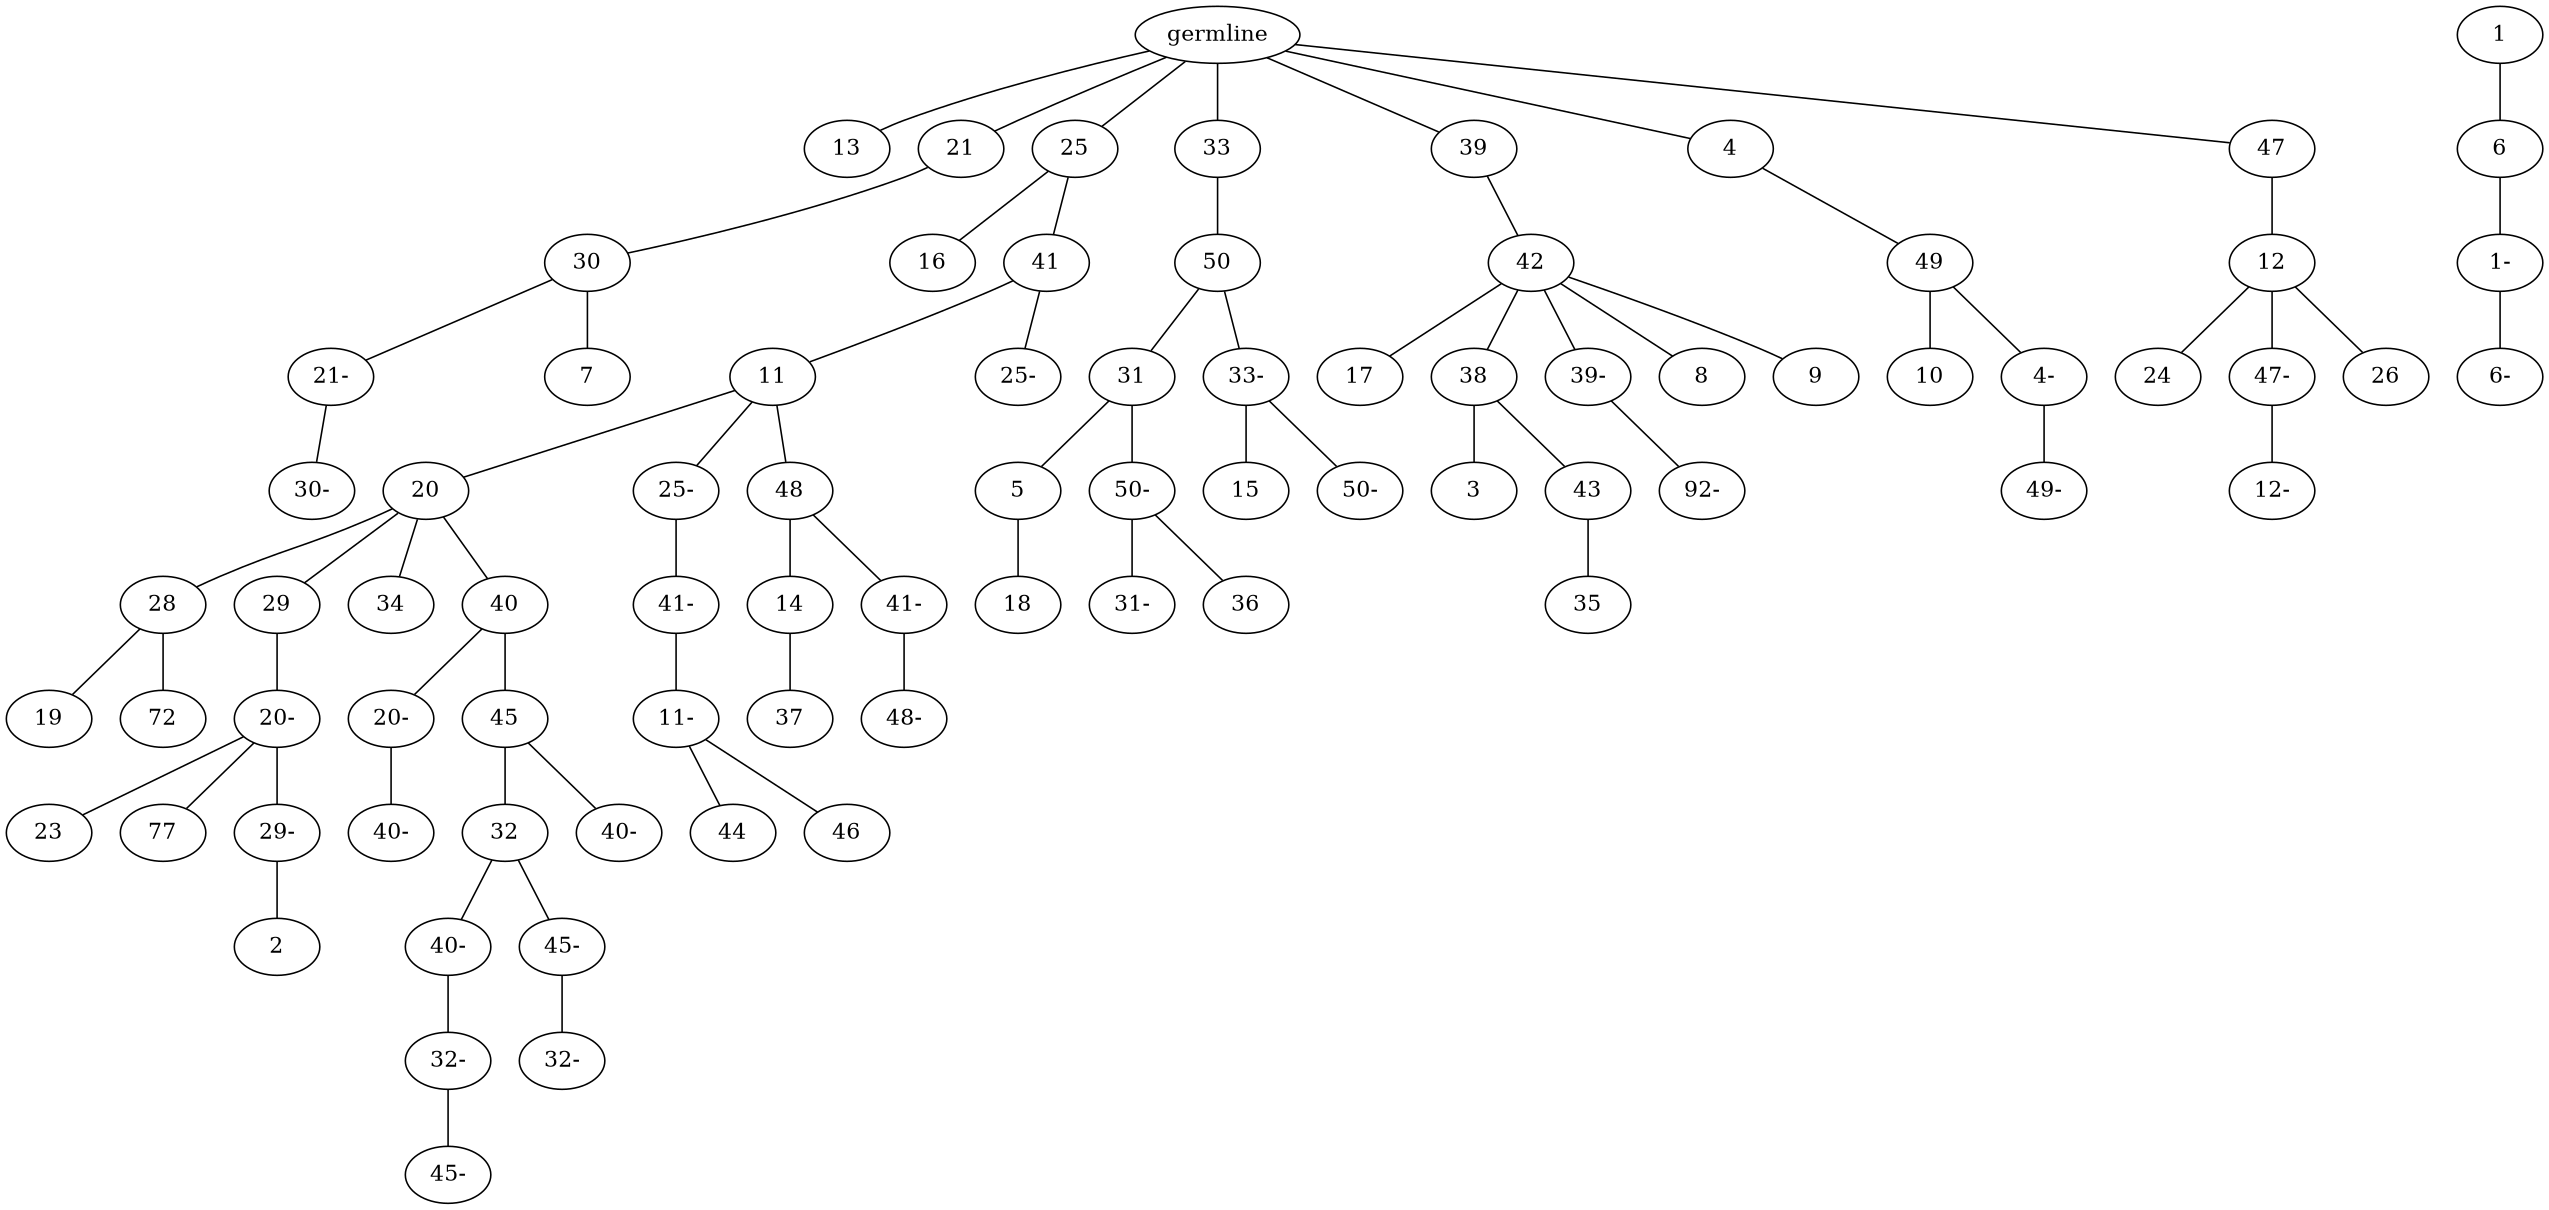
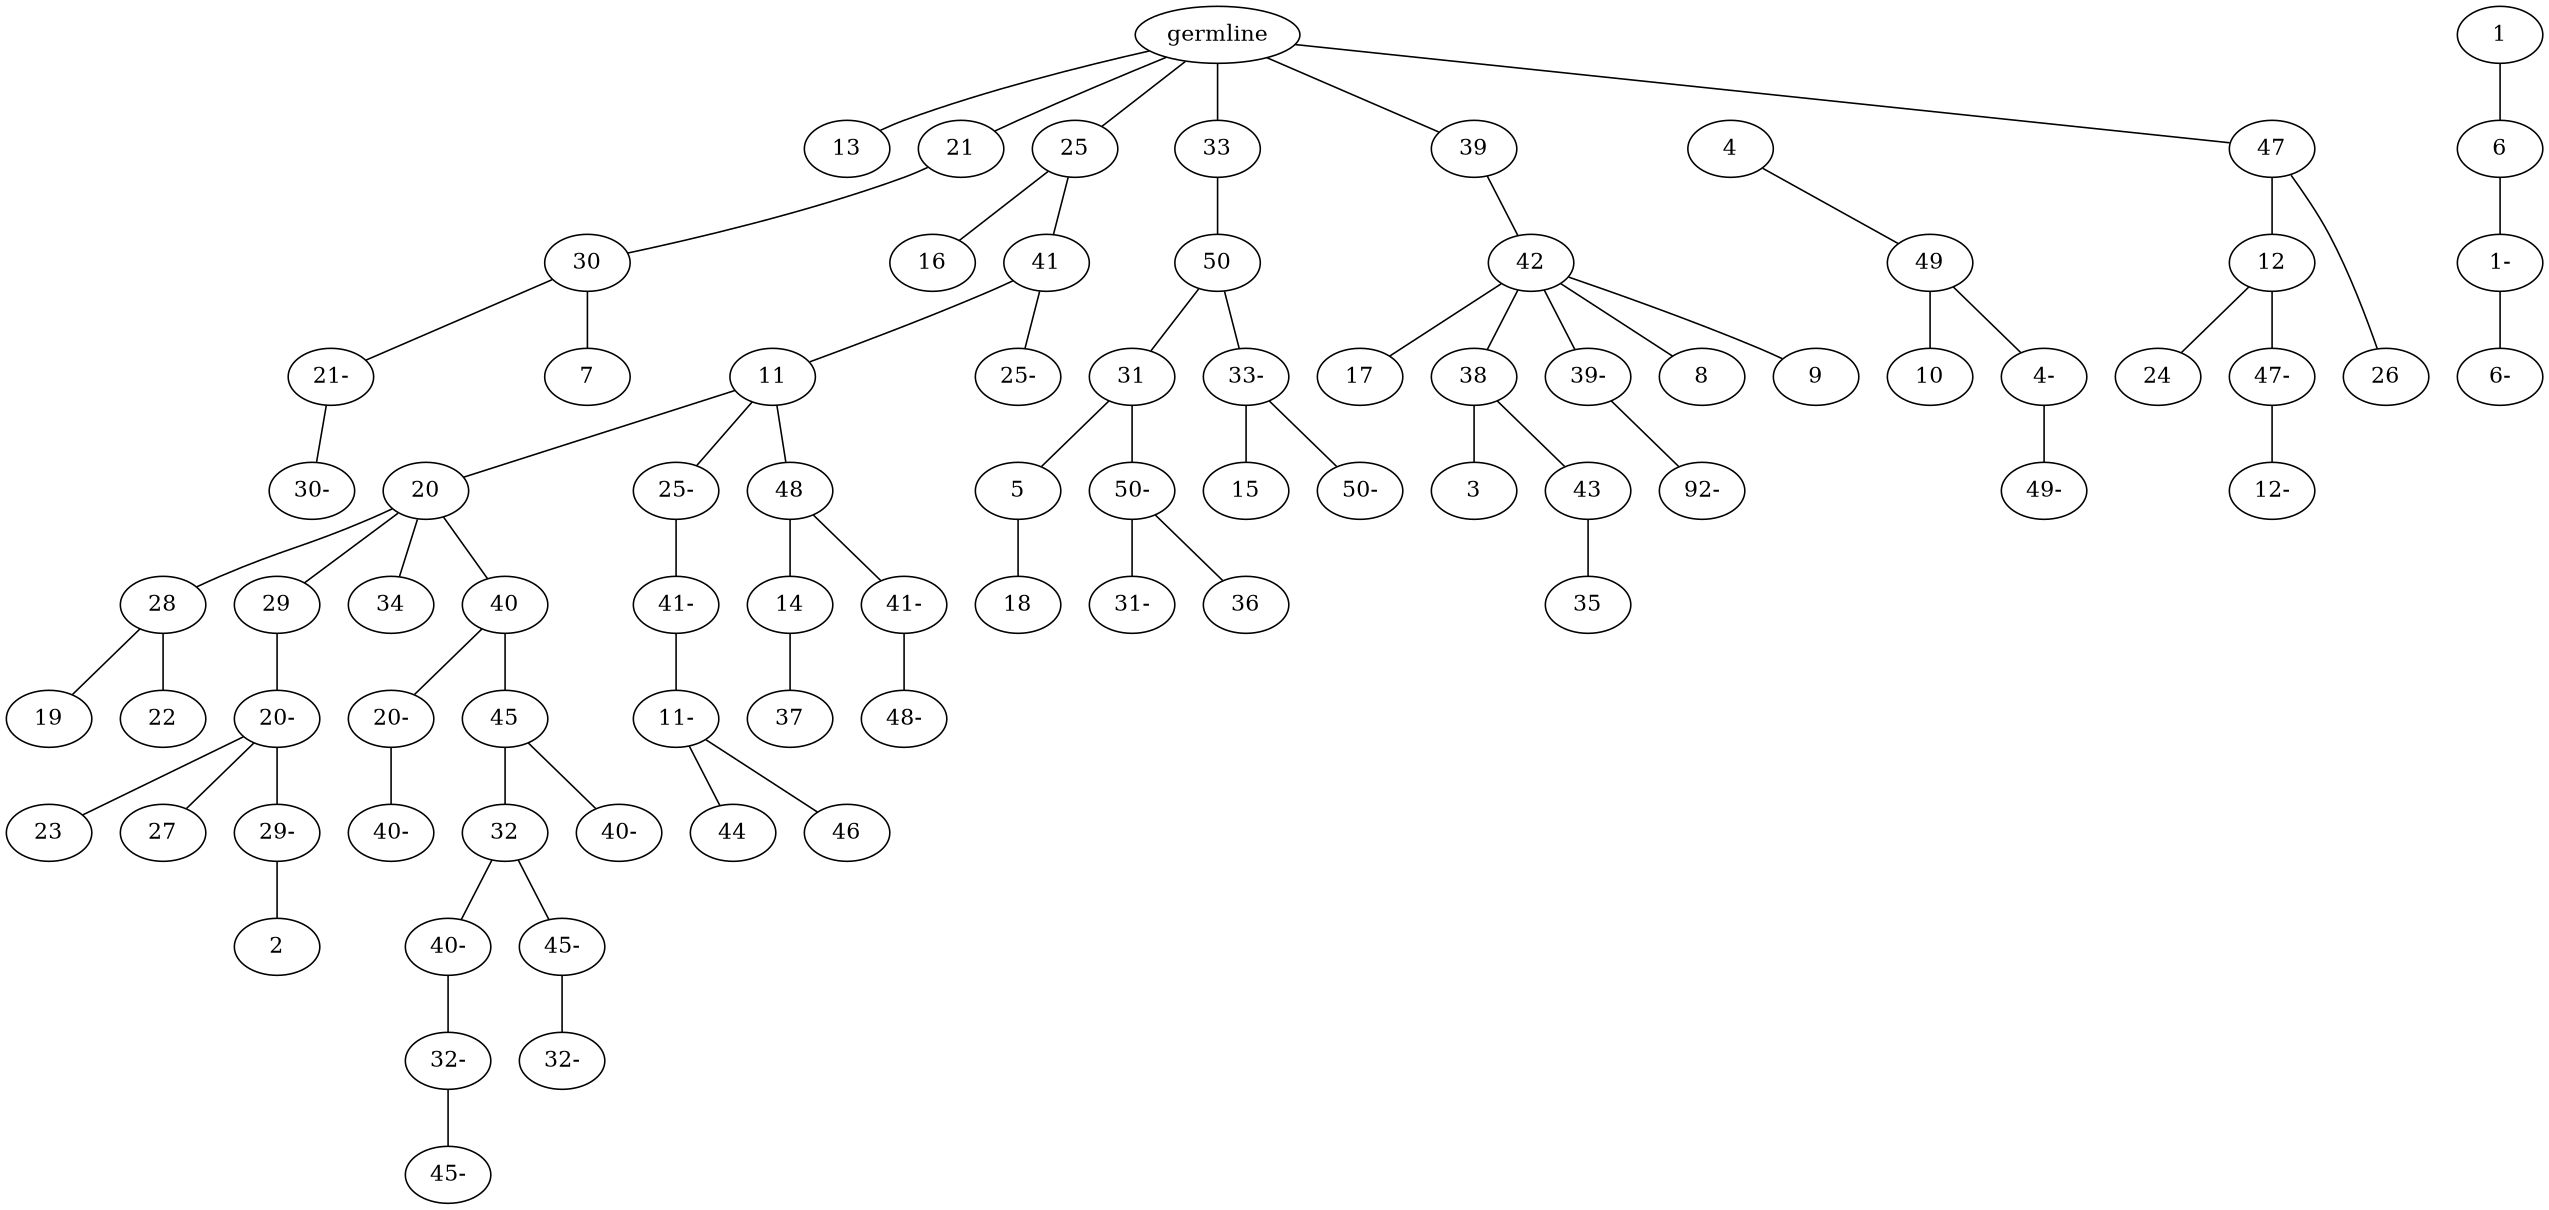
(1488, 95) -> none
(2329, 320) -> (2341, 258)
(163, 719) -> (163, 719)
(163, 833) -> (163, 833)
